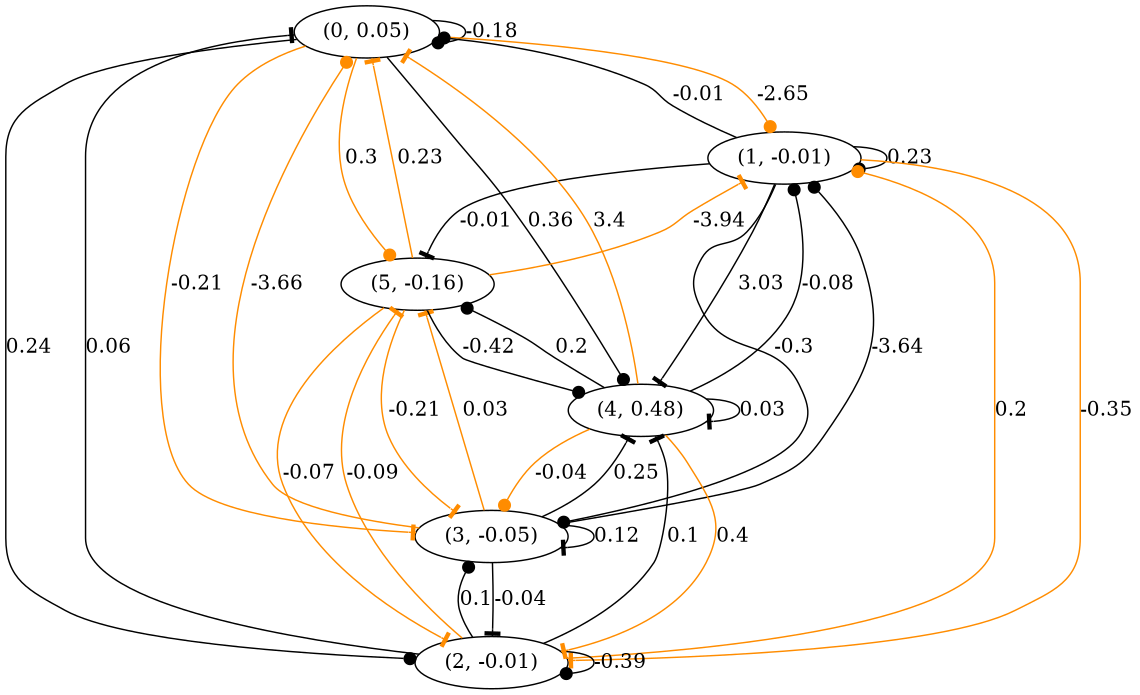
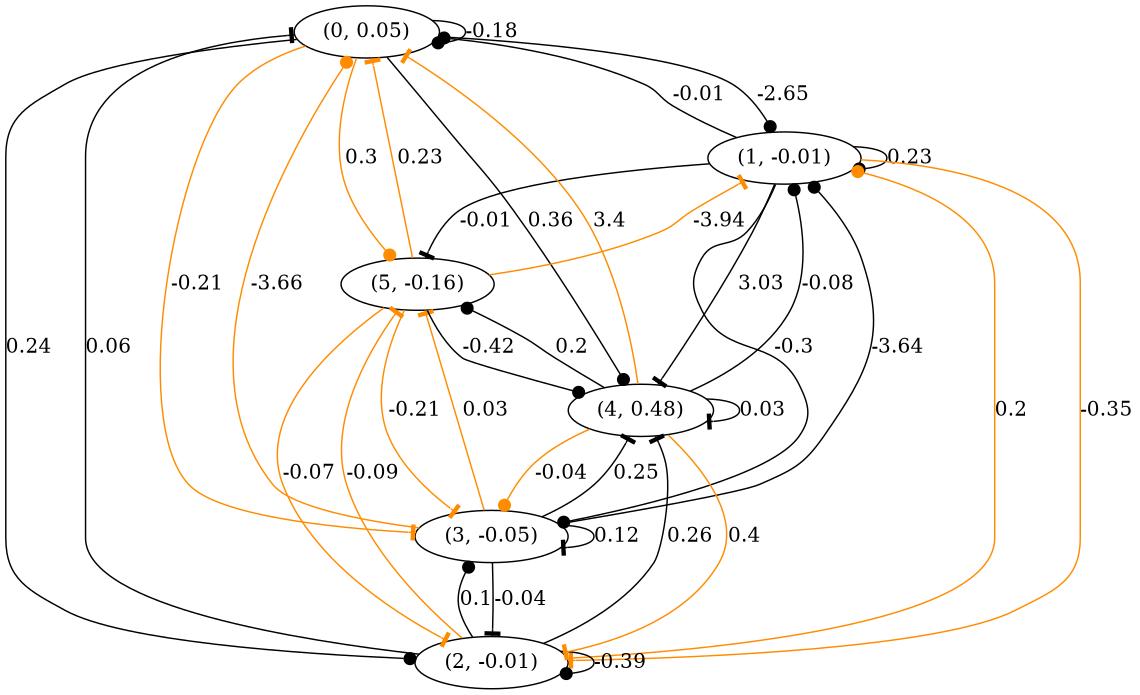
(613, 53) -> (613, 53)
(684, 537) -> (690, 537)
